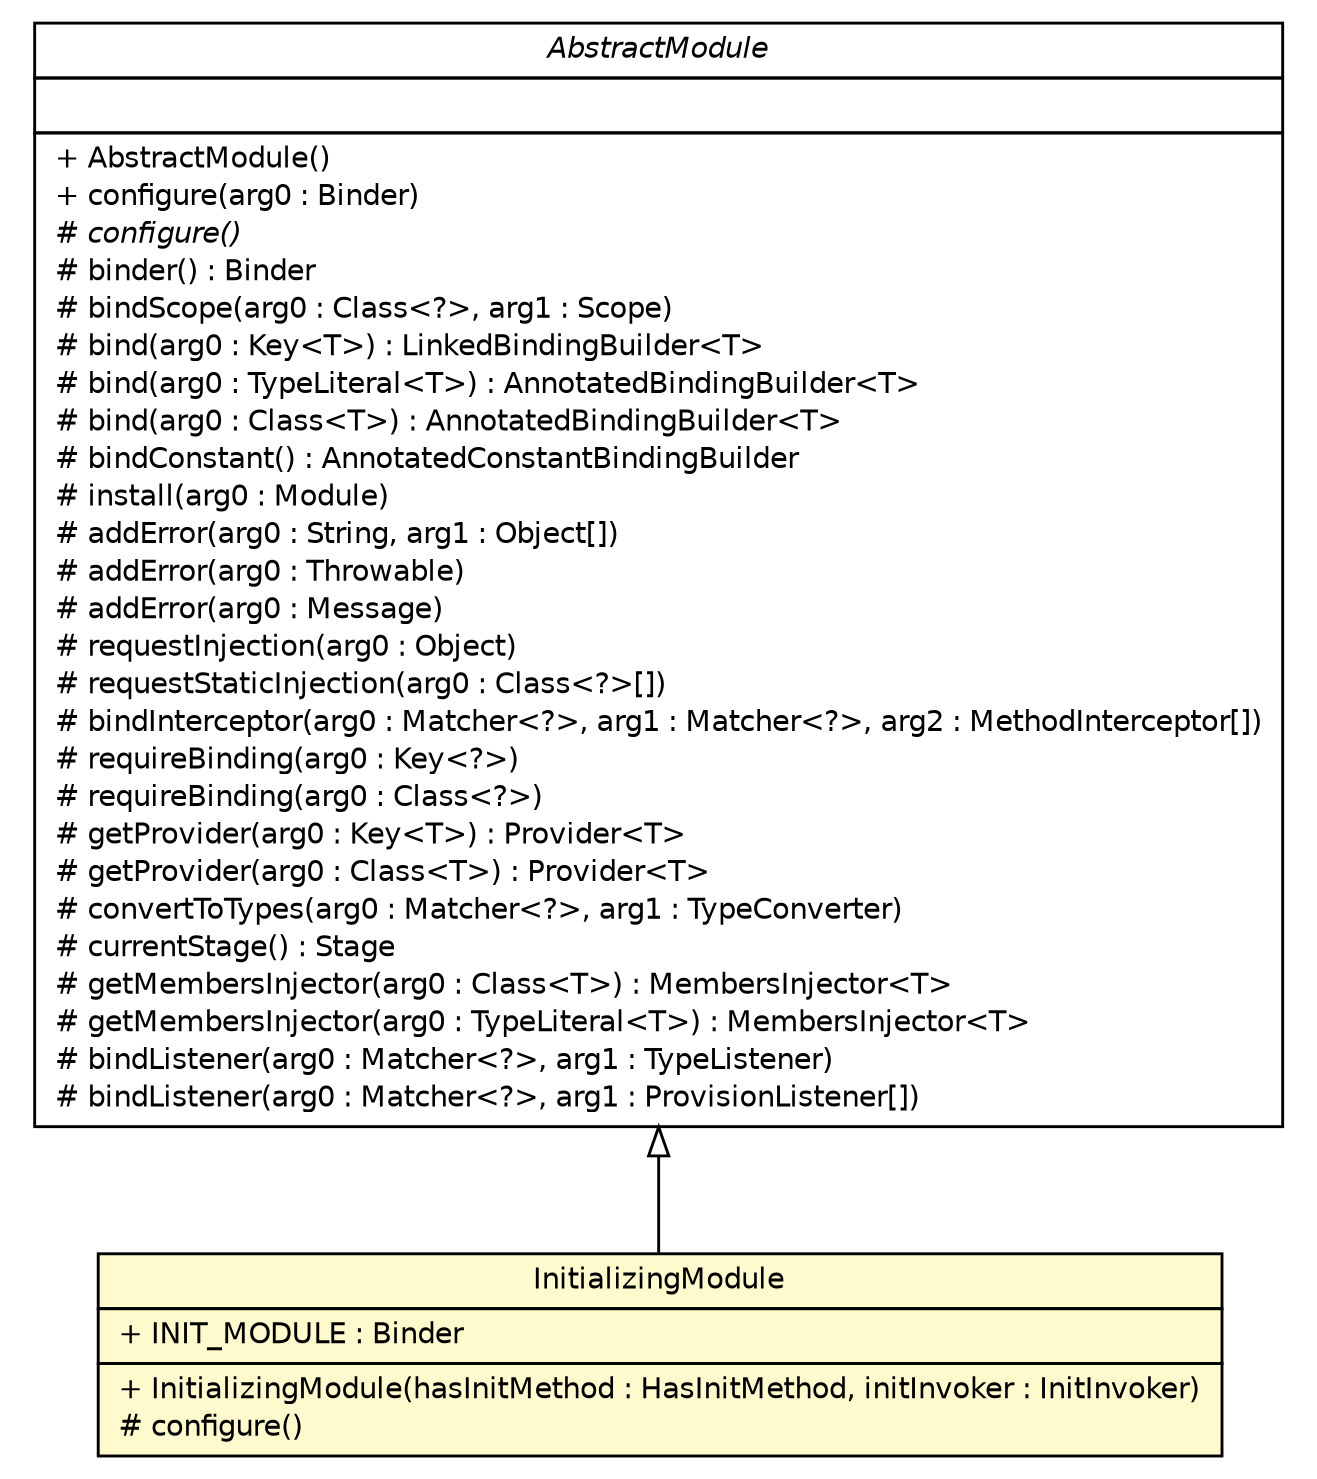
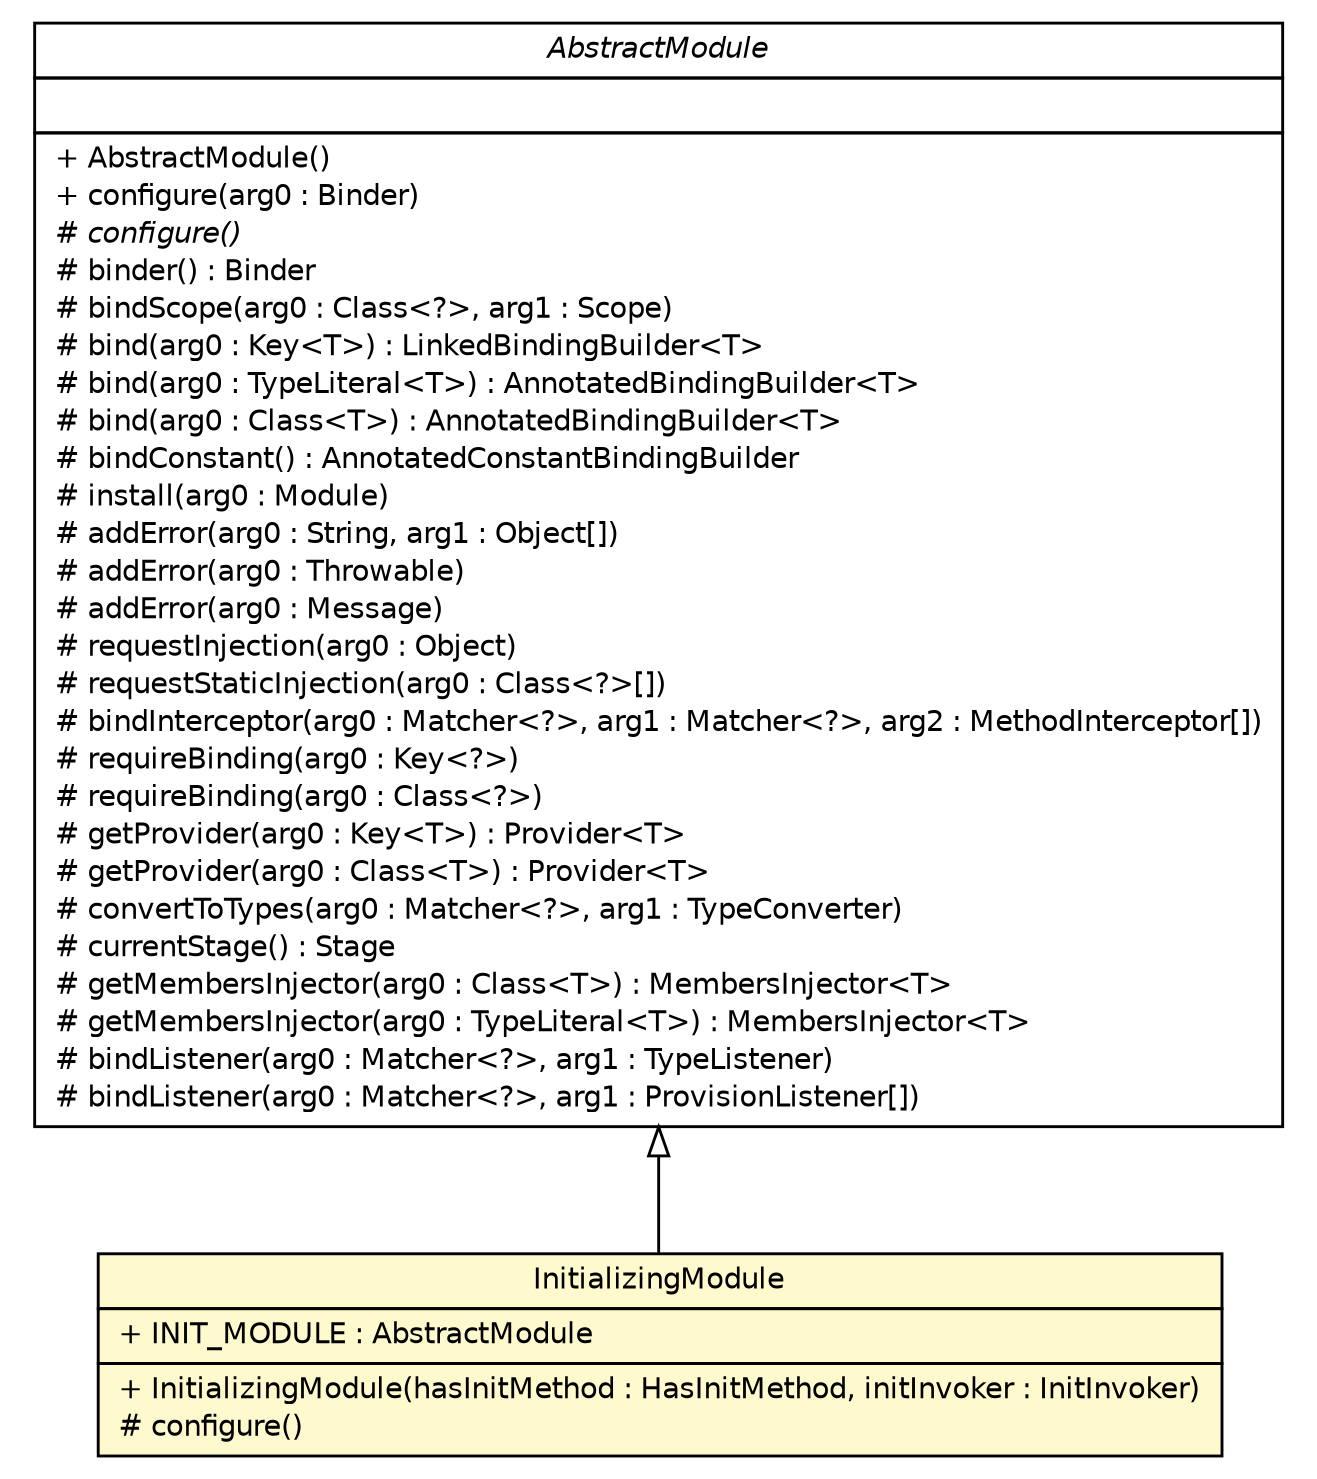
(292, 1335) -> (357, 1335)
